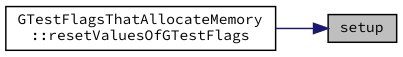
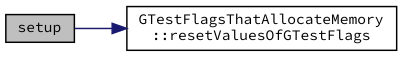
(295, 28) -> (93, 28)
